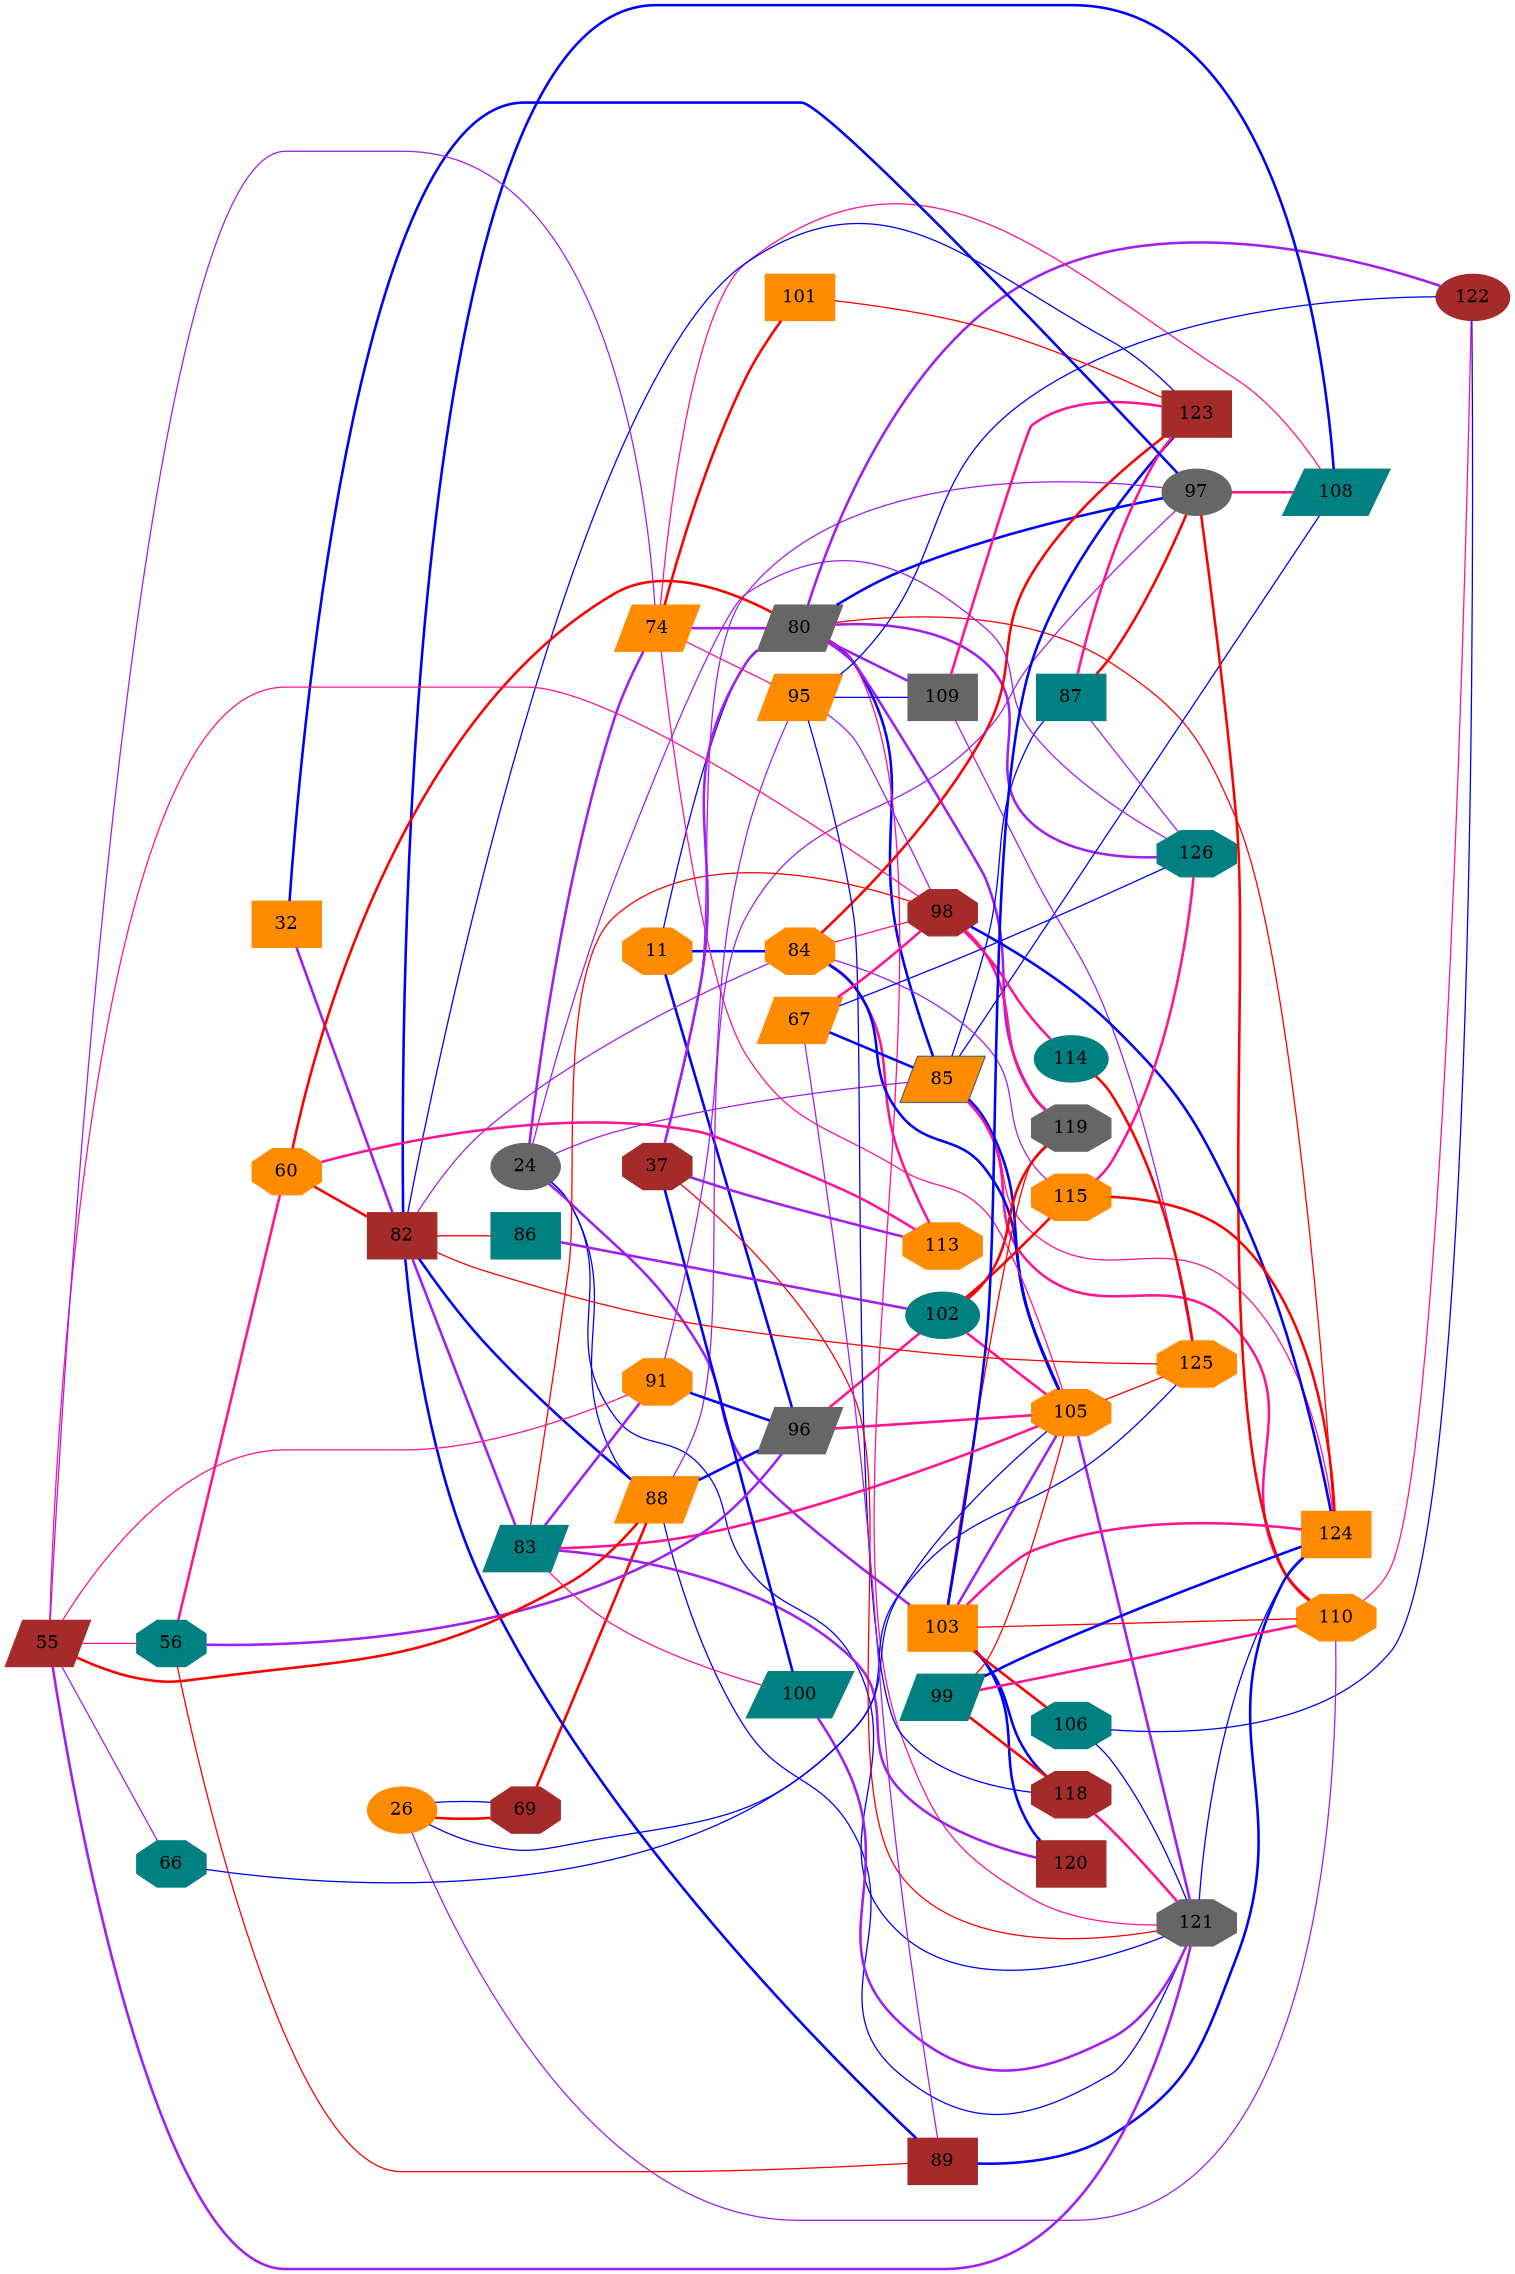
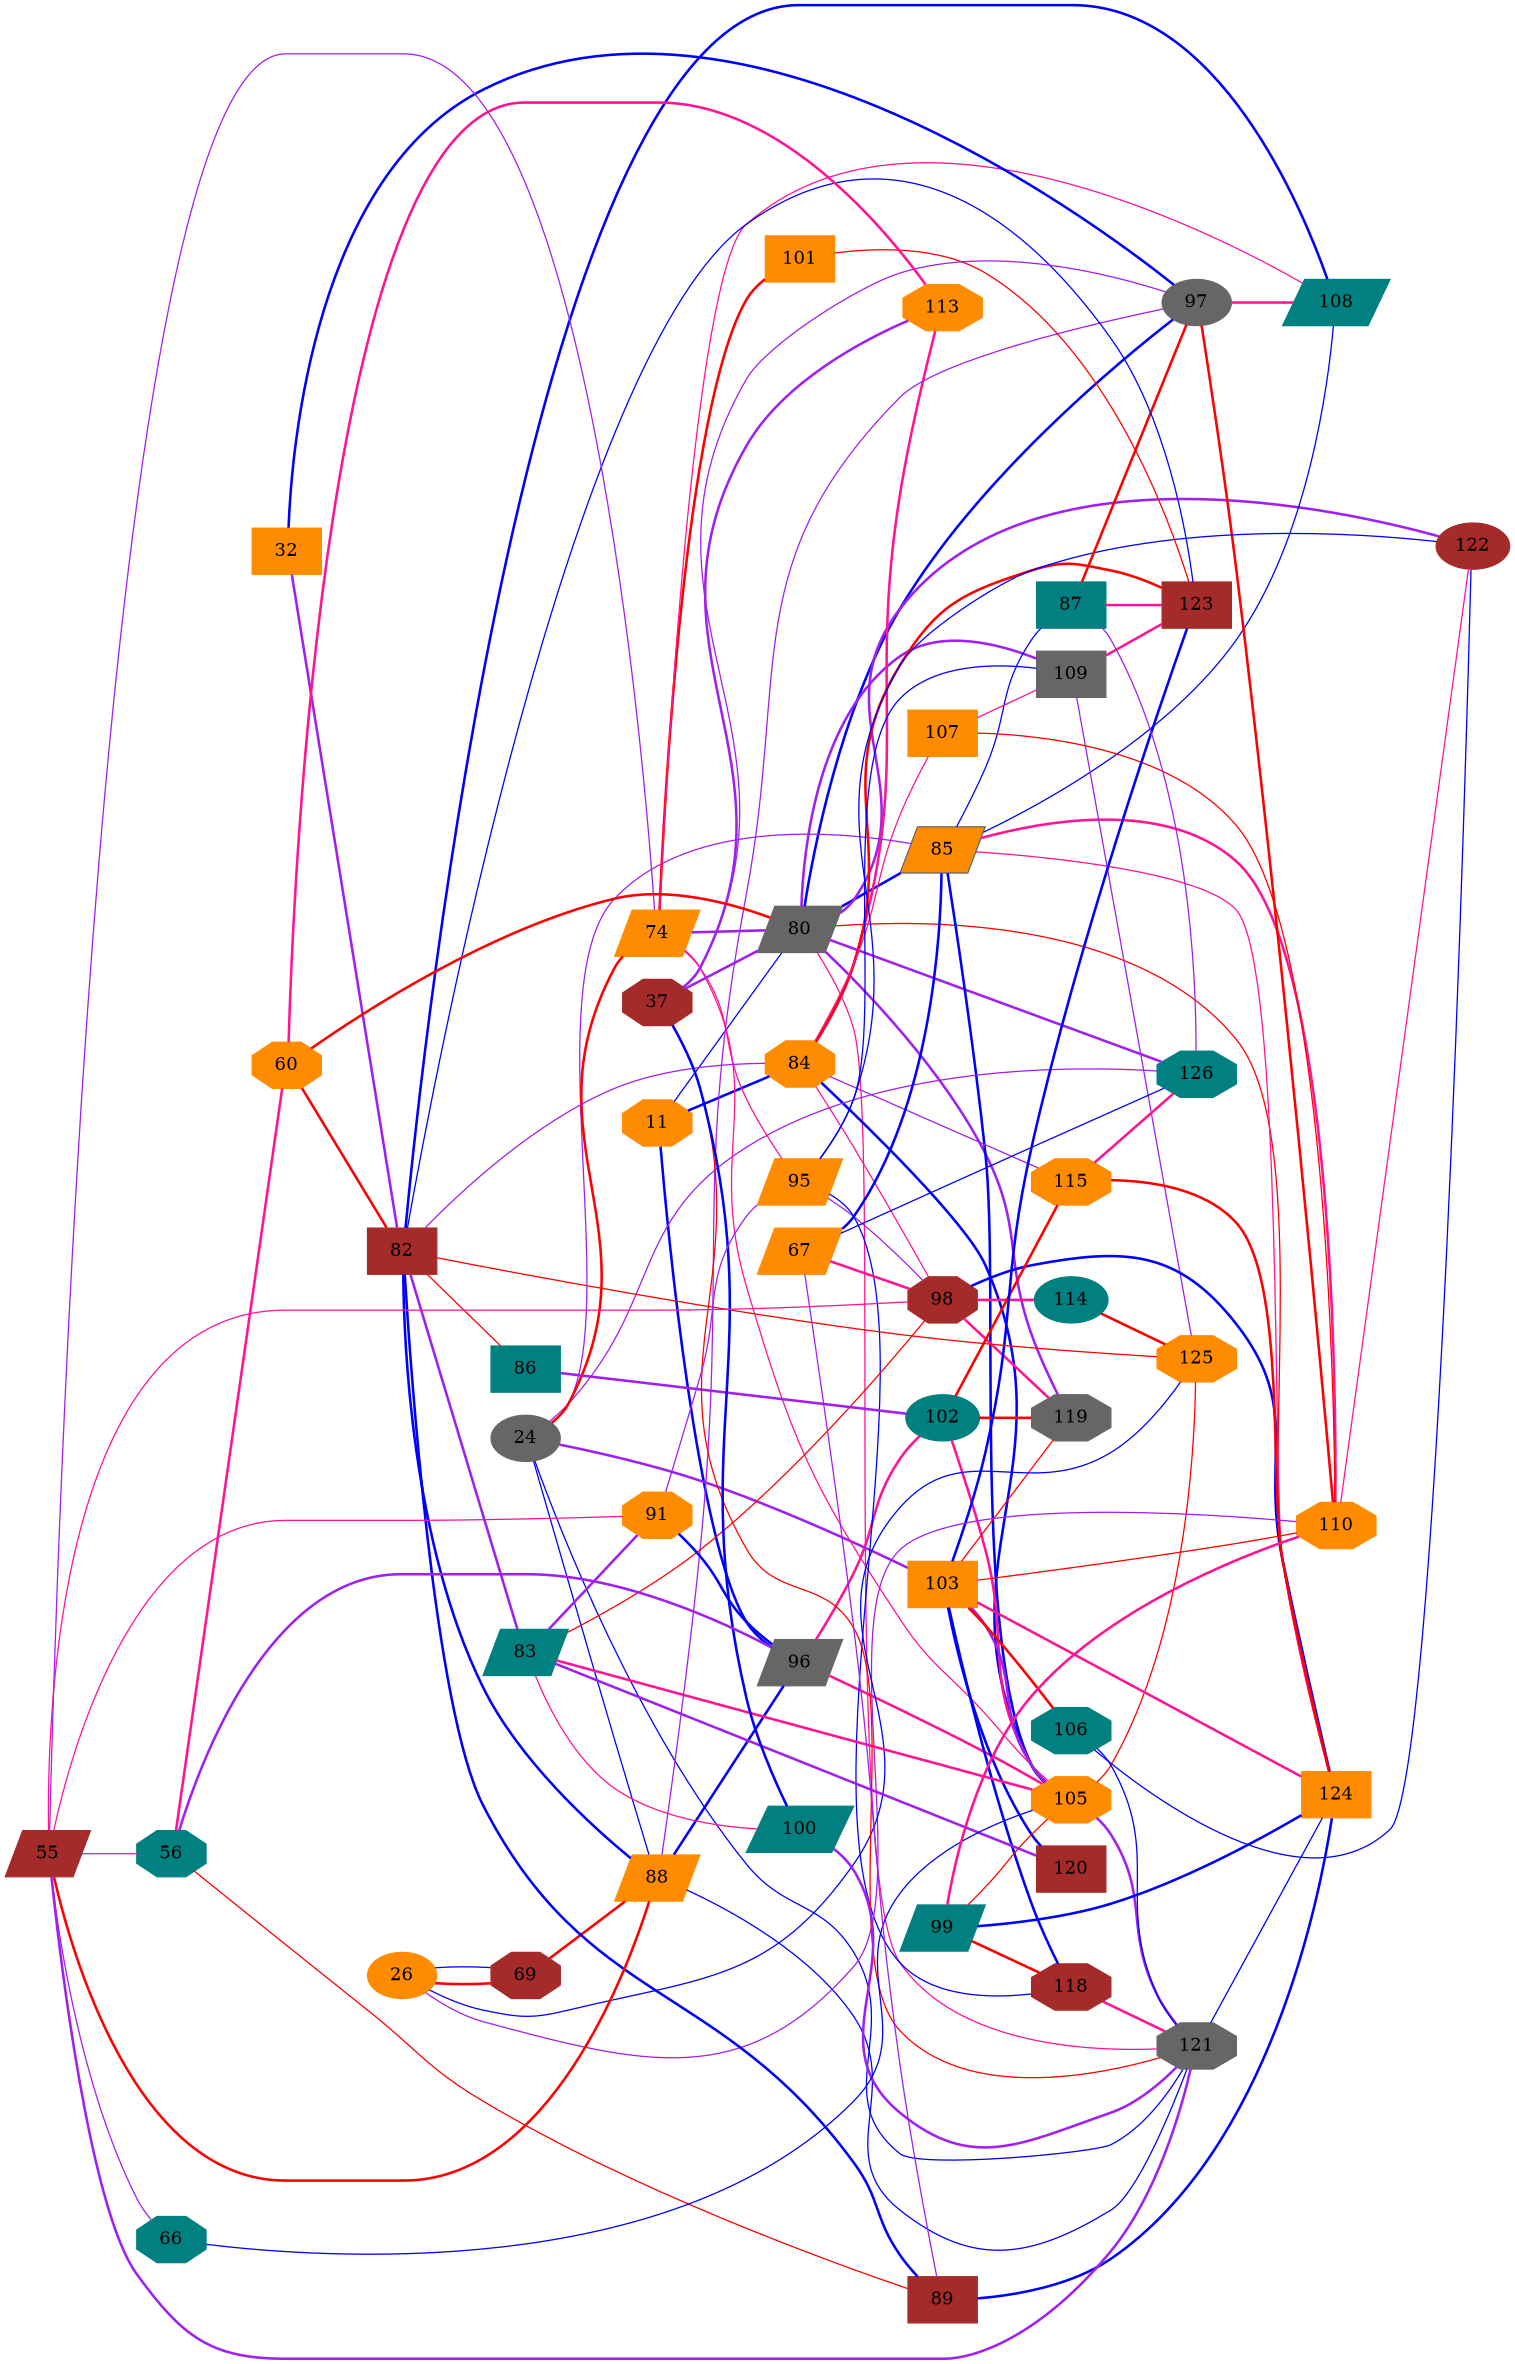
none -> (943, 733)
(570, 893) -> (592, 1191)
